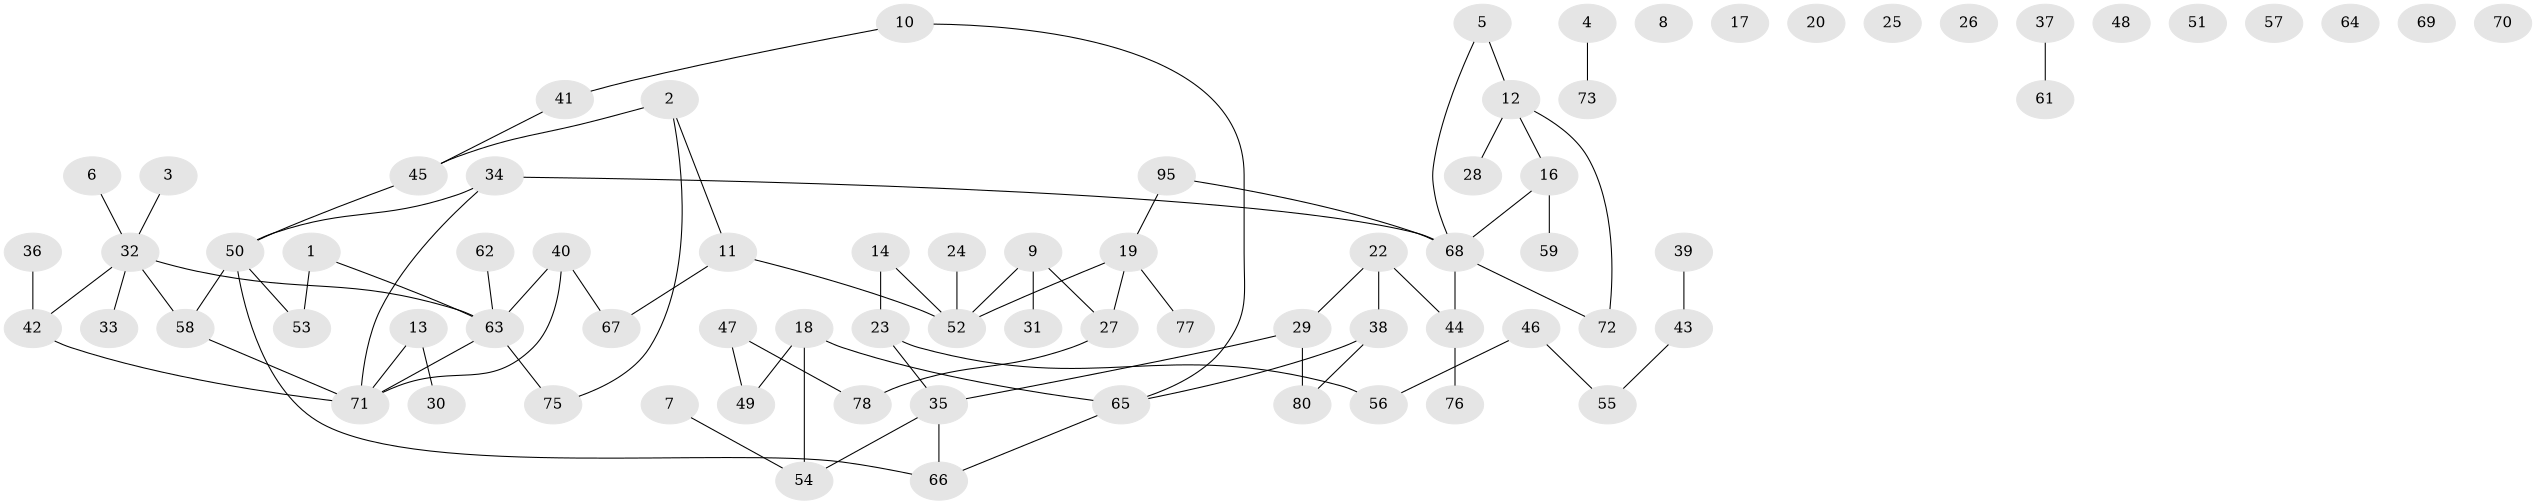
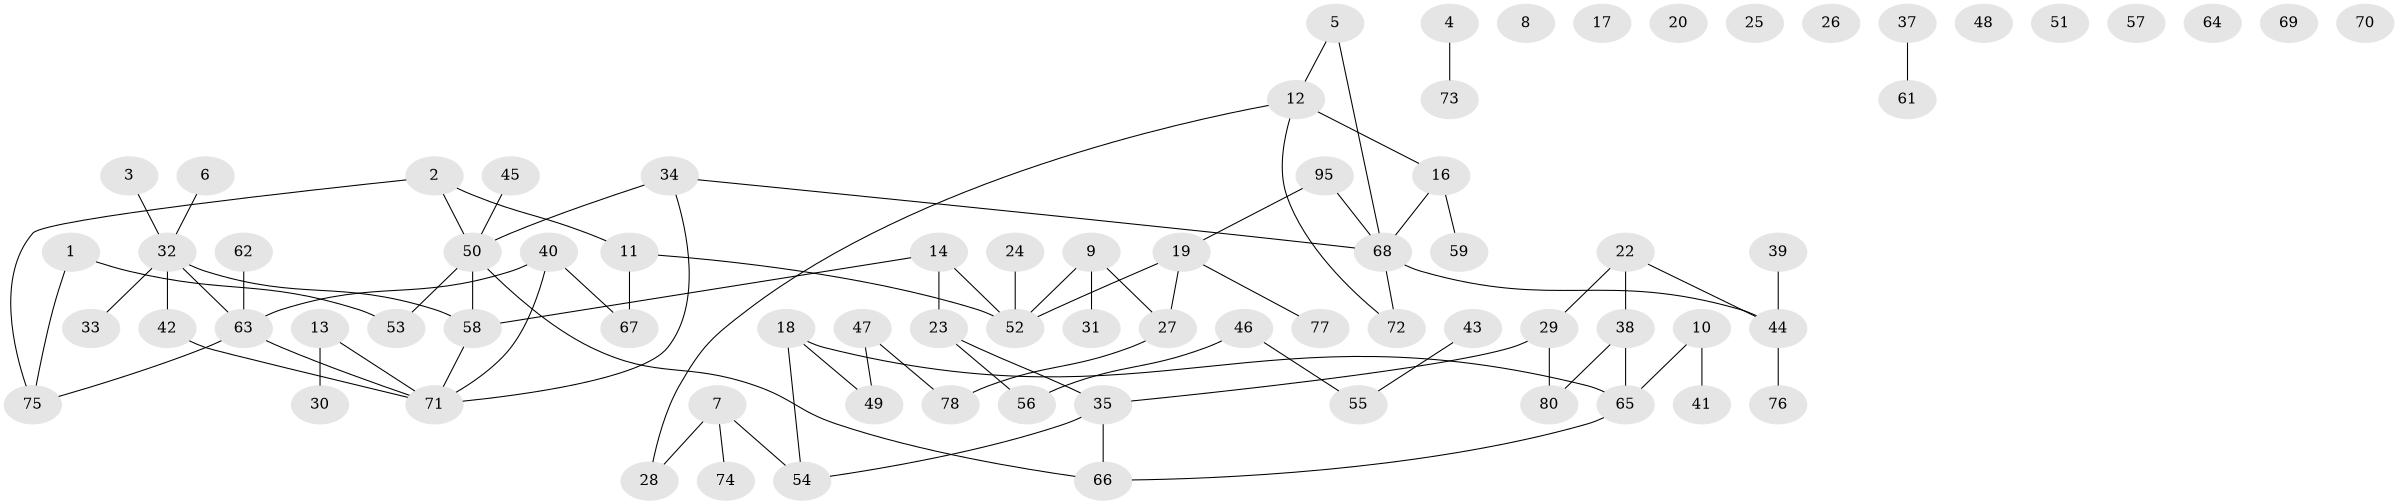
(542, 133) -> (454, 214)
(492, 138) -> none
(33, 252) -> none
(405, 288) -> (48, 328)
none -> (706, 290)
(1684, 290) -> (1778, 290)
none -> (684, 443)
none -> (726, 481)
